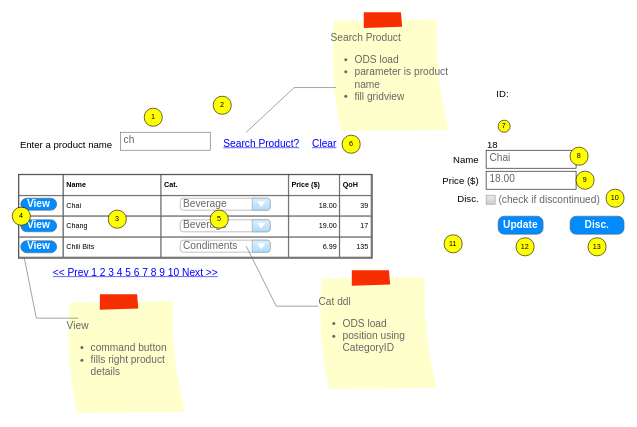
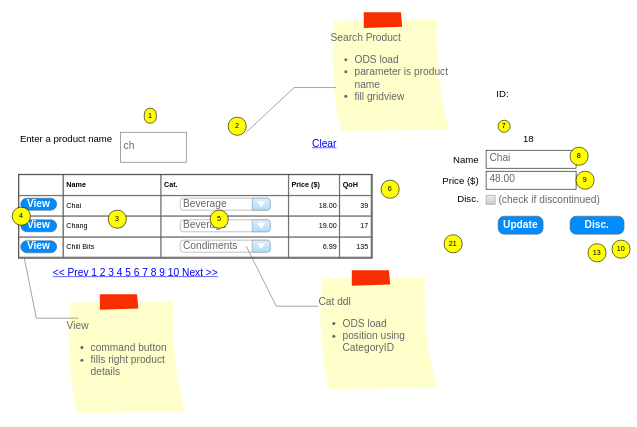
(222, 105) -> (237, 126)
(153, 117) -> (150, 116)
(165, 141) -> (153, 147)
(66, 144) -> (66, 138)
(261, 144) -> none
(351, 144) -> (390, 189)
(507, 144) -> (543, 138)
(503, 180) -> (503, 180)
(615, 198) -> (621, 249)
(453, 244) -> (453, 244)
(525, 247) -> none
(597, 247) -> (597, 253)
